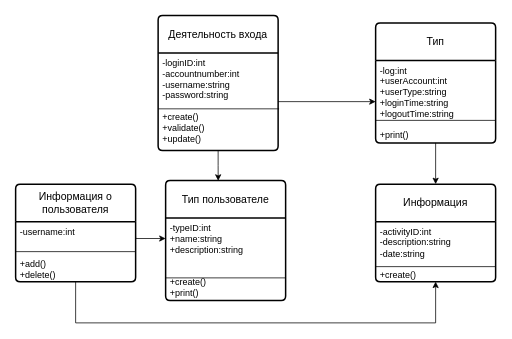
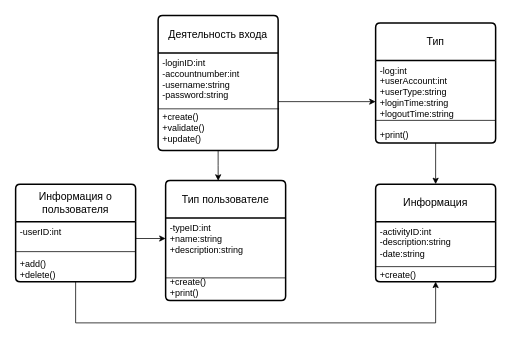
(50, 243) -> (45, 243)
